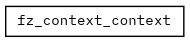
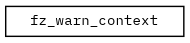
(95, 21) -> (95, 21)
